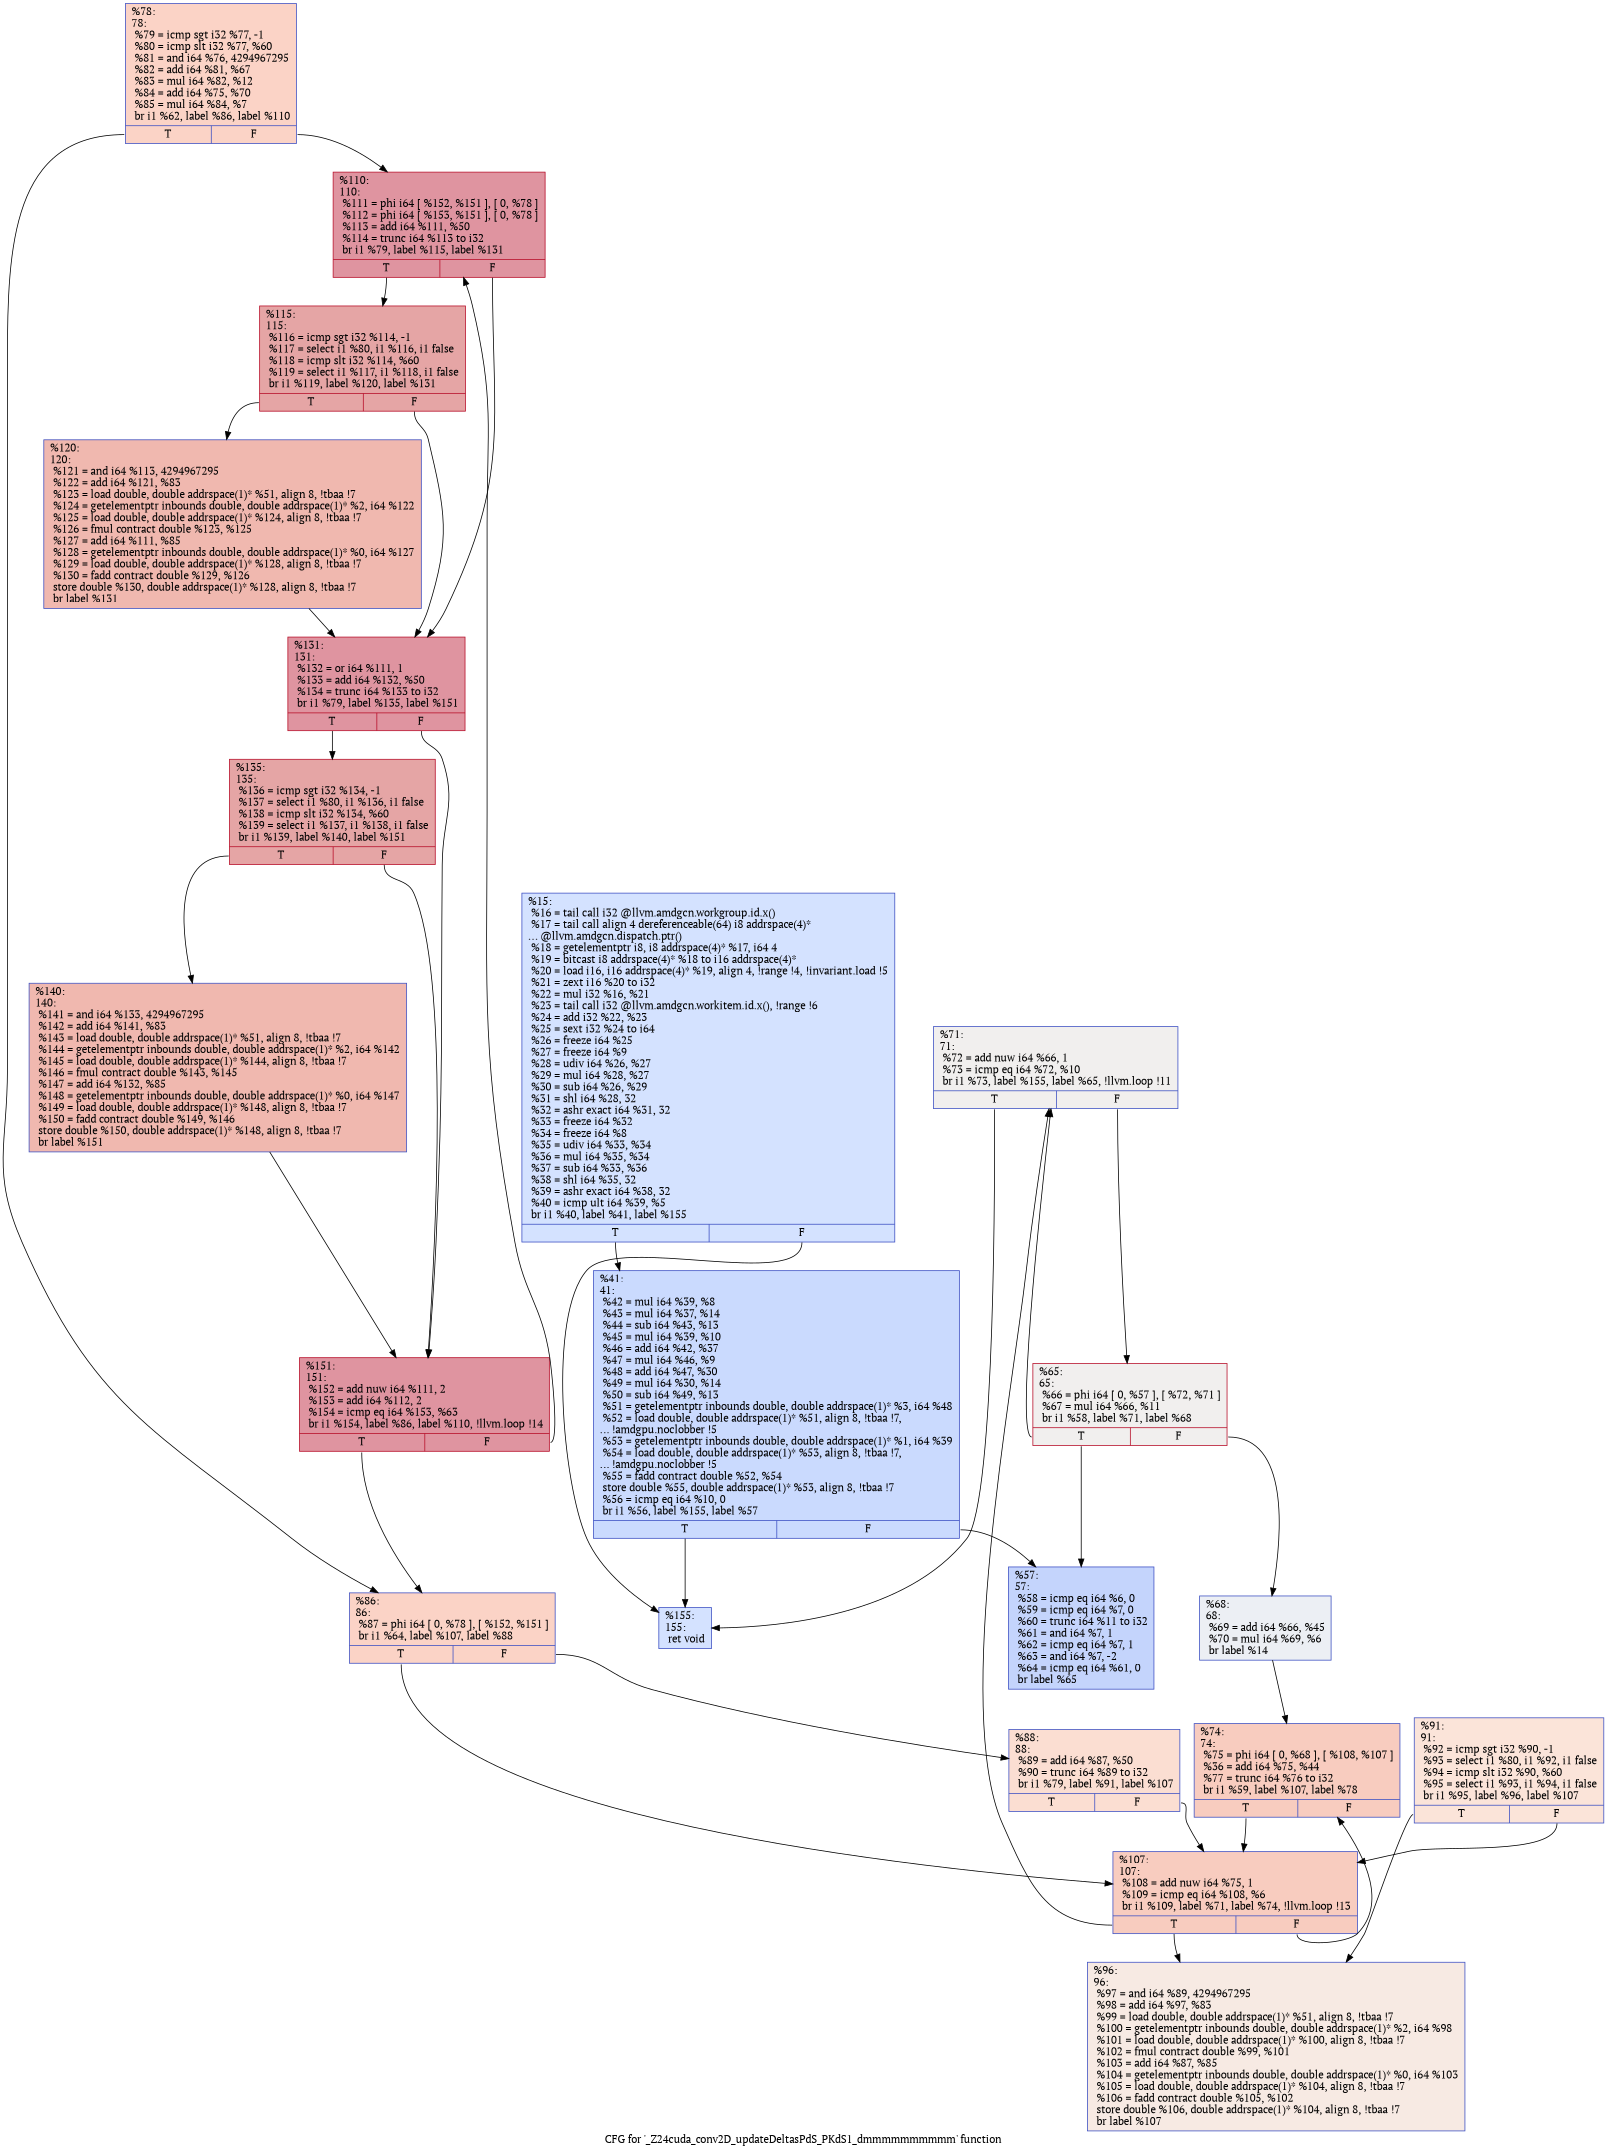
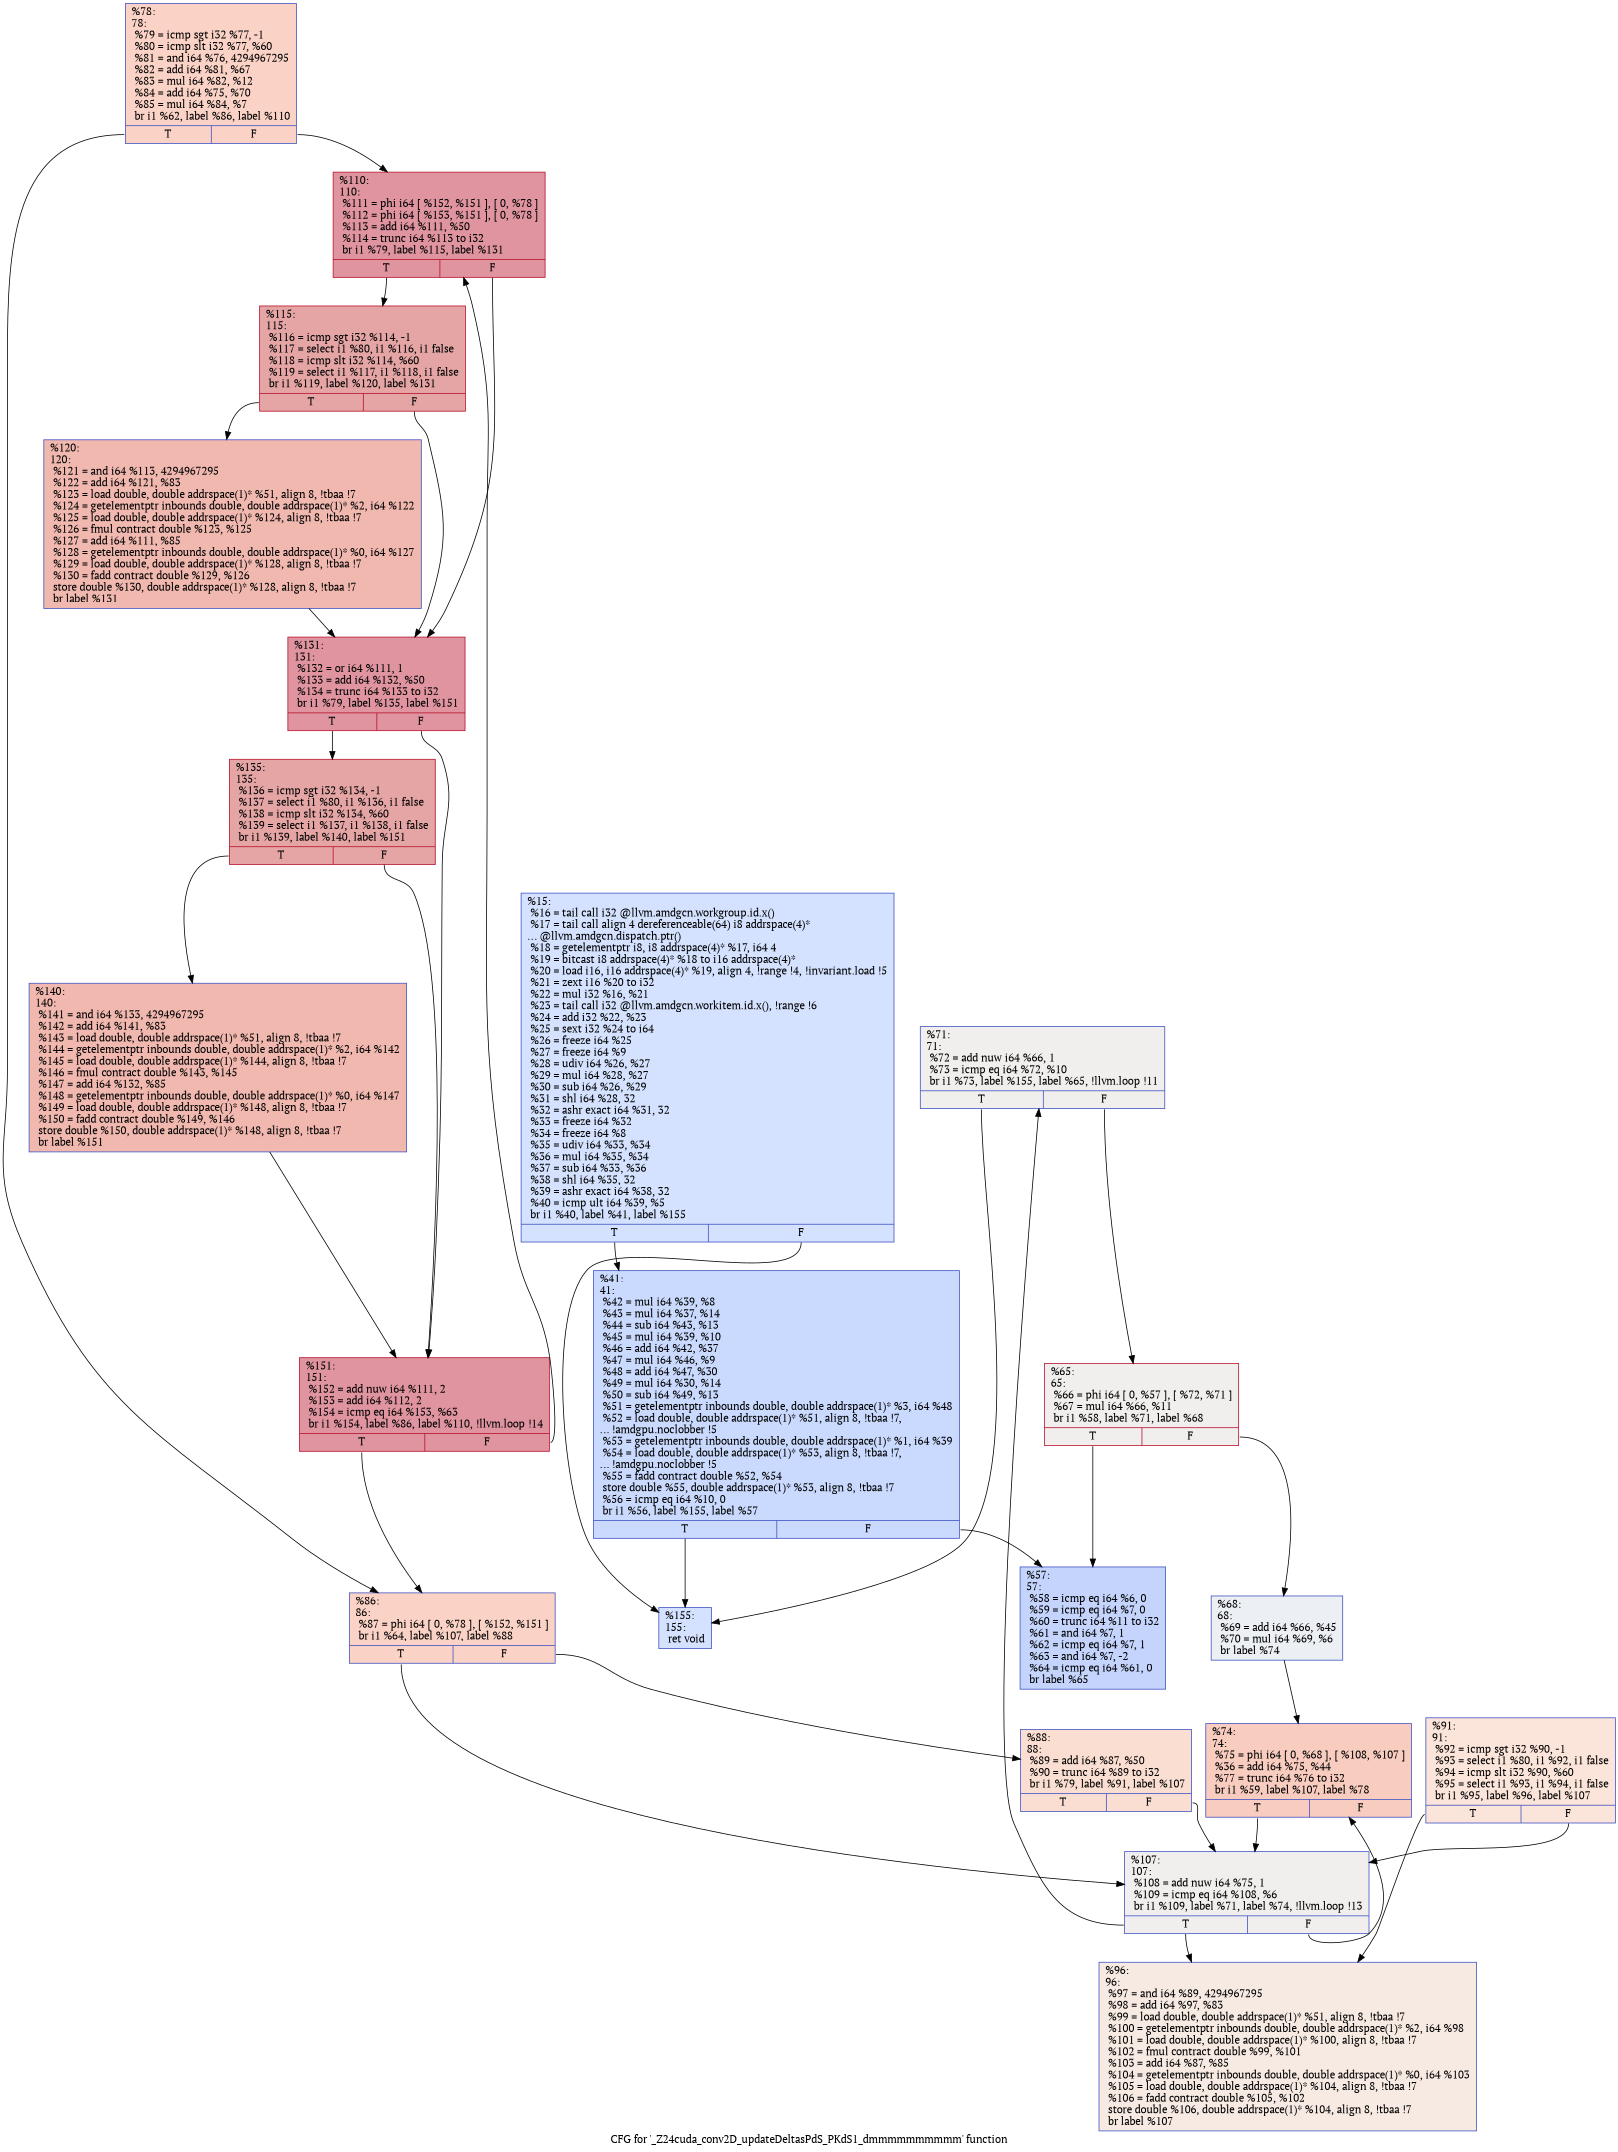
(1034, 1277) -> none
(1237, 1651) -> (1249, 1651)
(1235, 1893) -> (1247, 1893)
